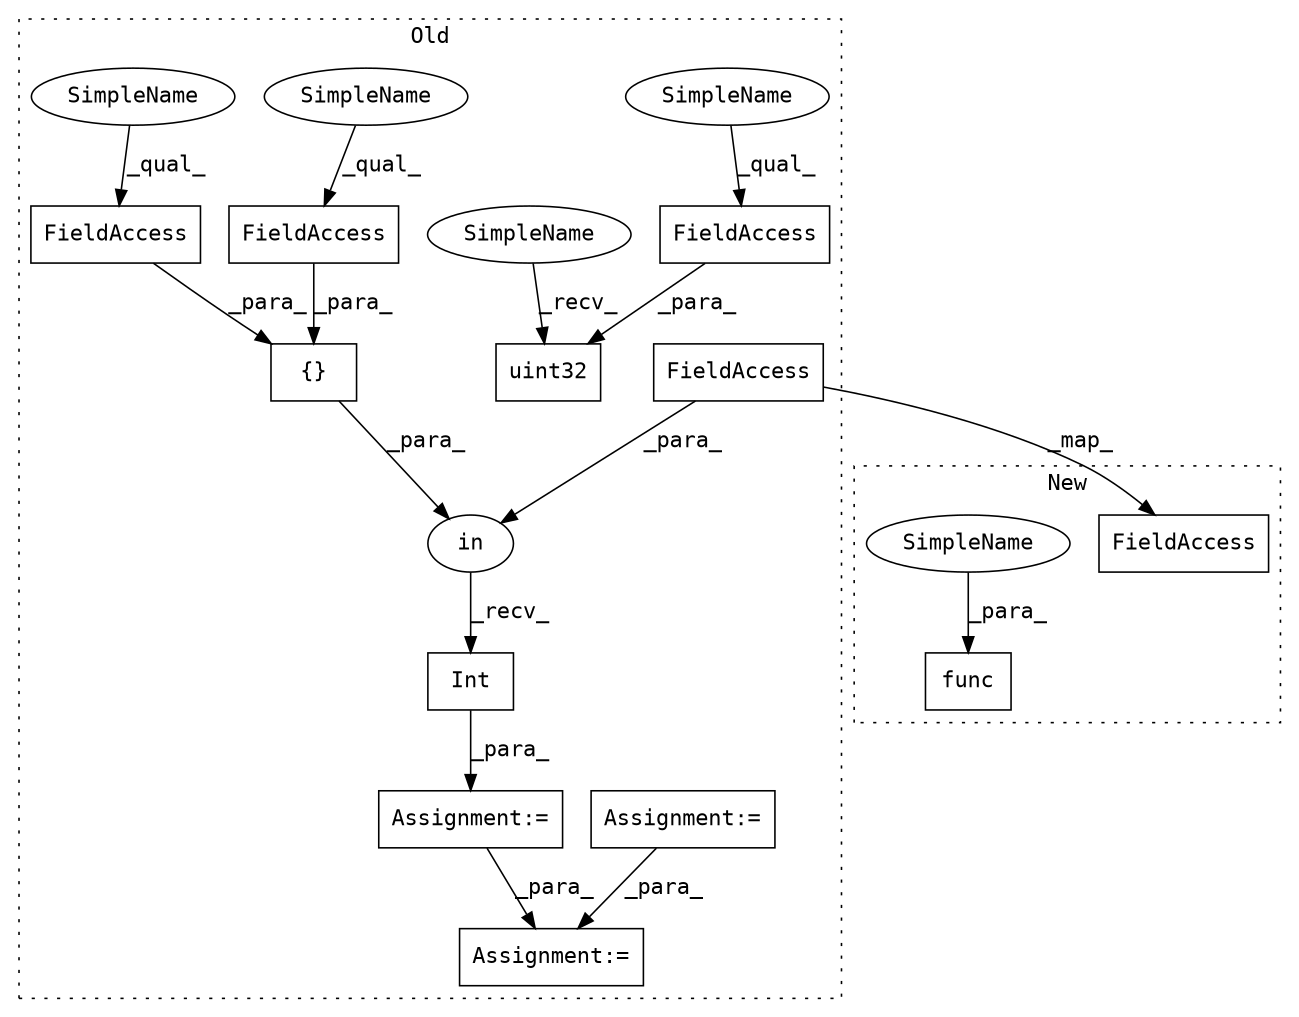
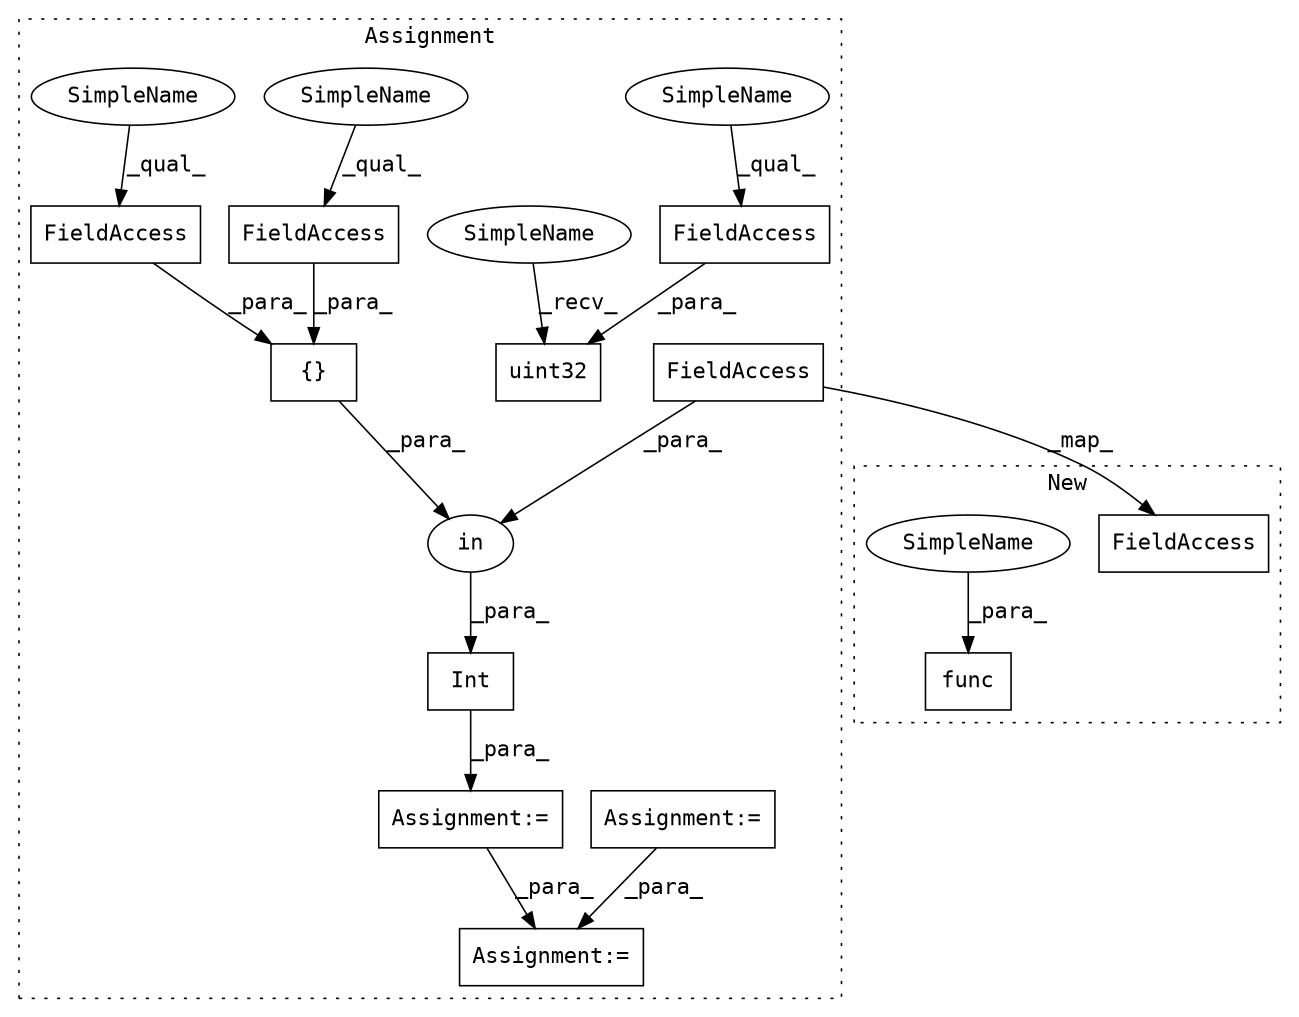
(430, 37) -> (430, 37)
(510, 612) -> (510, 612)
